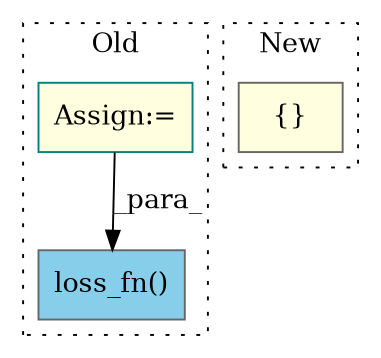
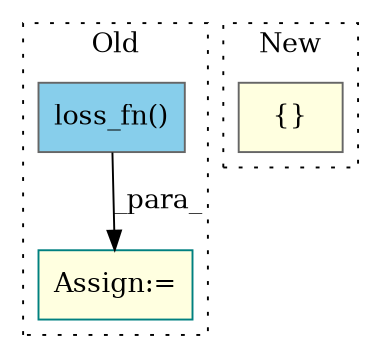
(114, 192) -> (113, 192)
